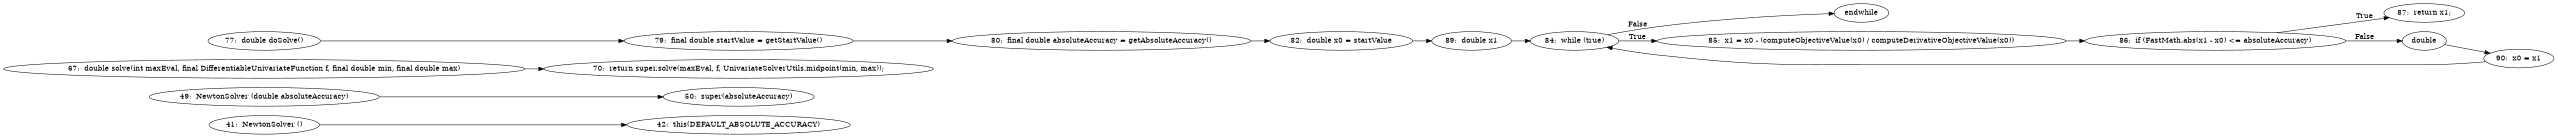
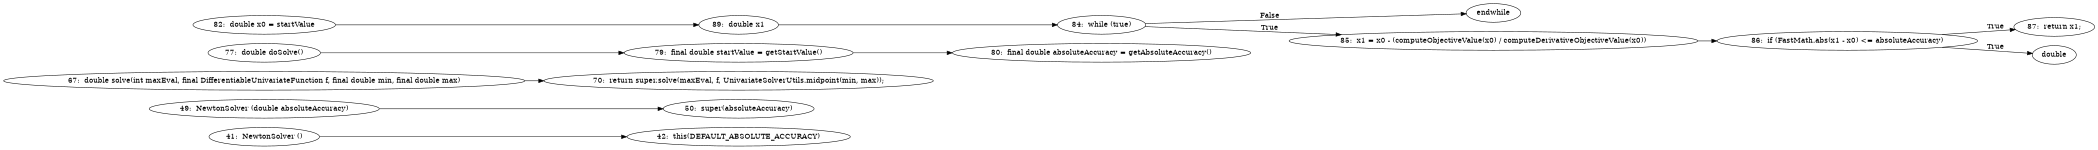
(2365, 37) -> (1996, 47)
(1258, 41) -> none
(2519, 59) -> none
